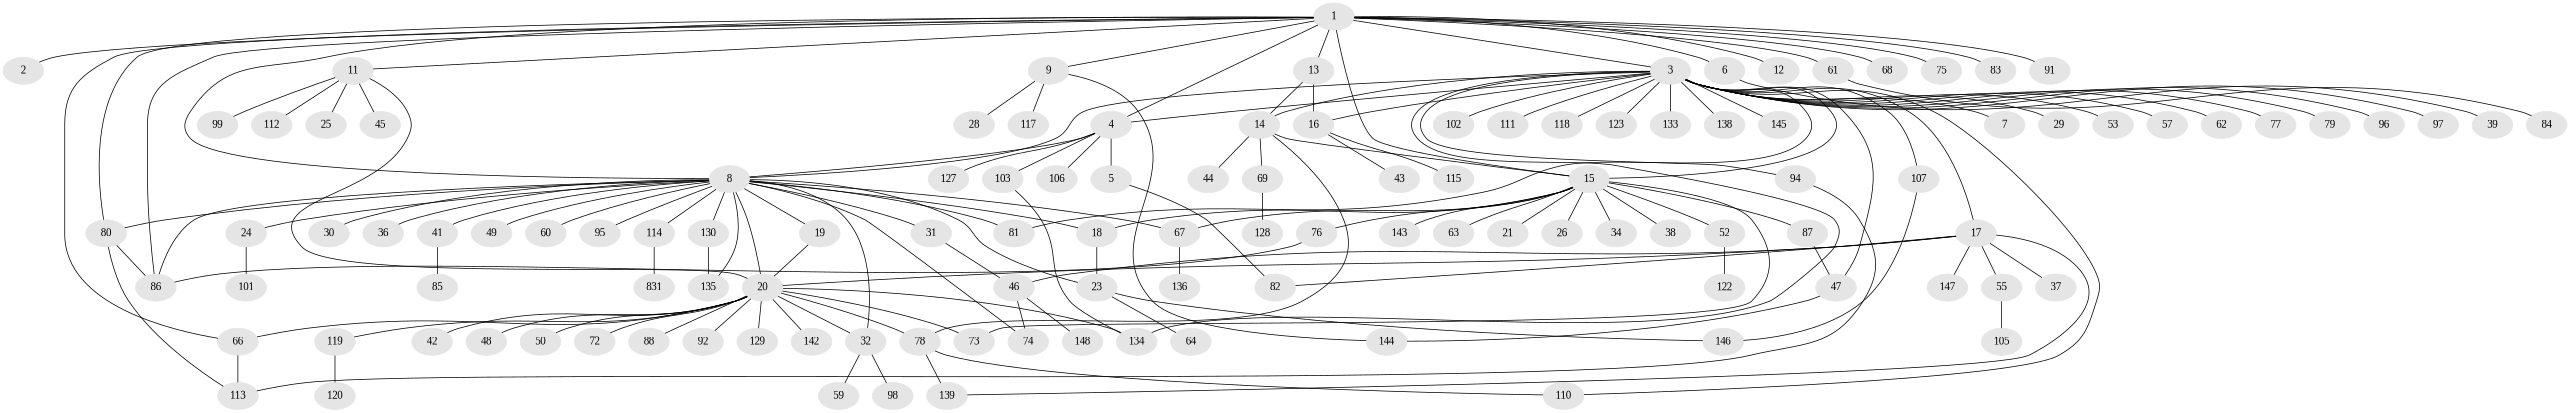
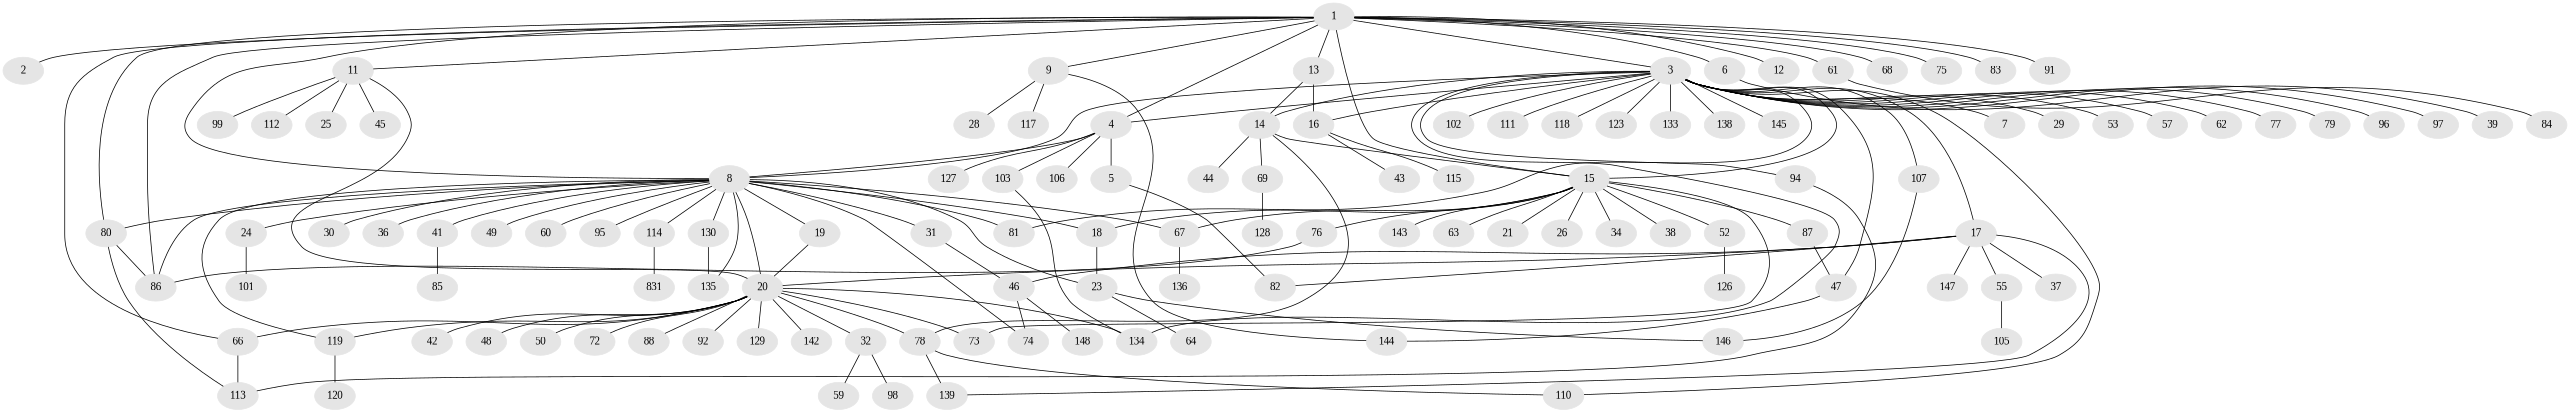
(848, 222) -> (216, 224)
(1725, 288) -> (1725, 288)
